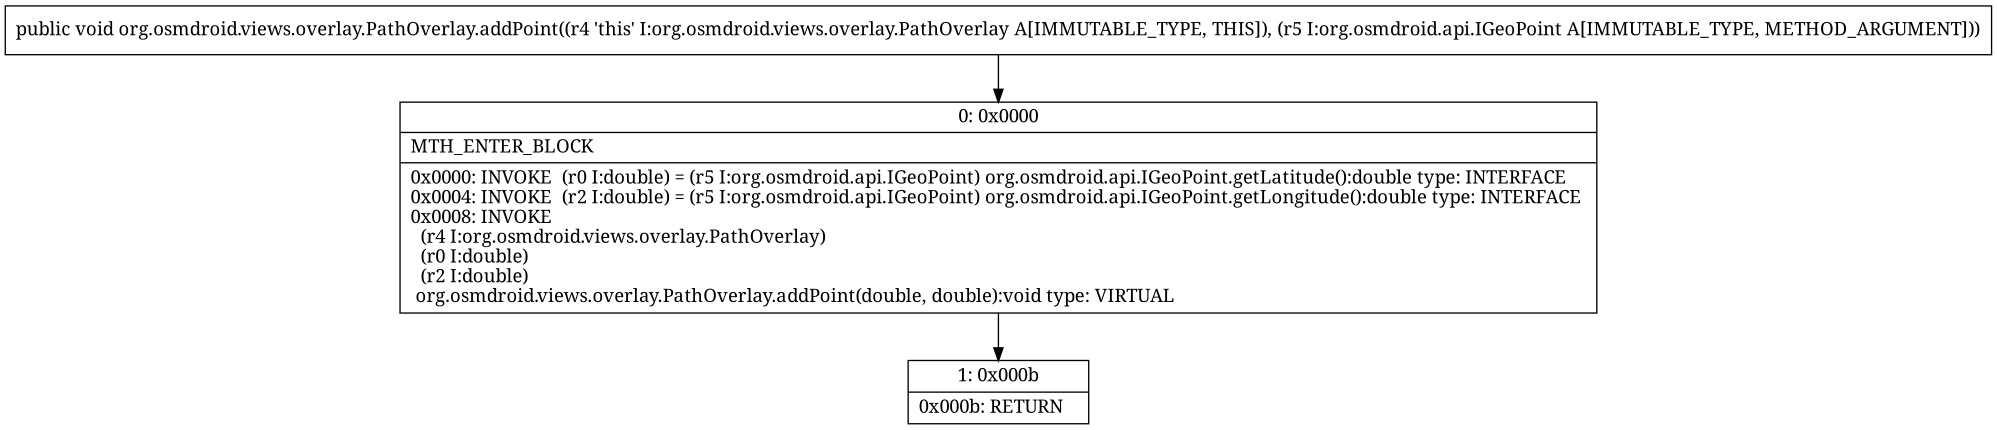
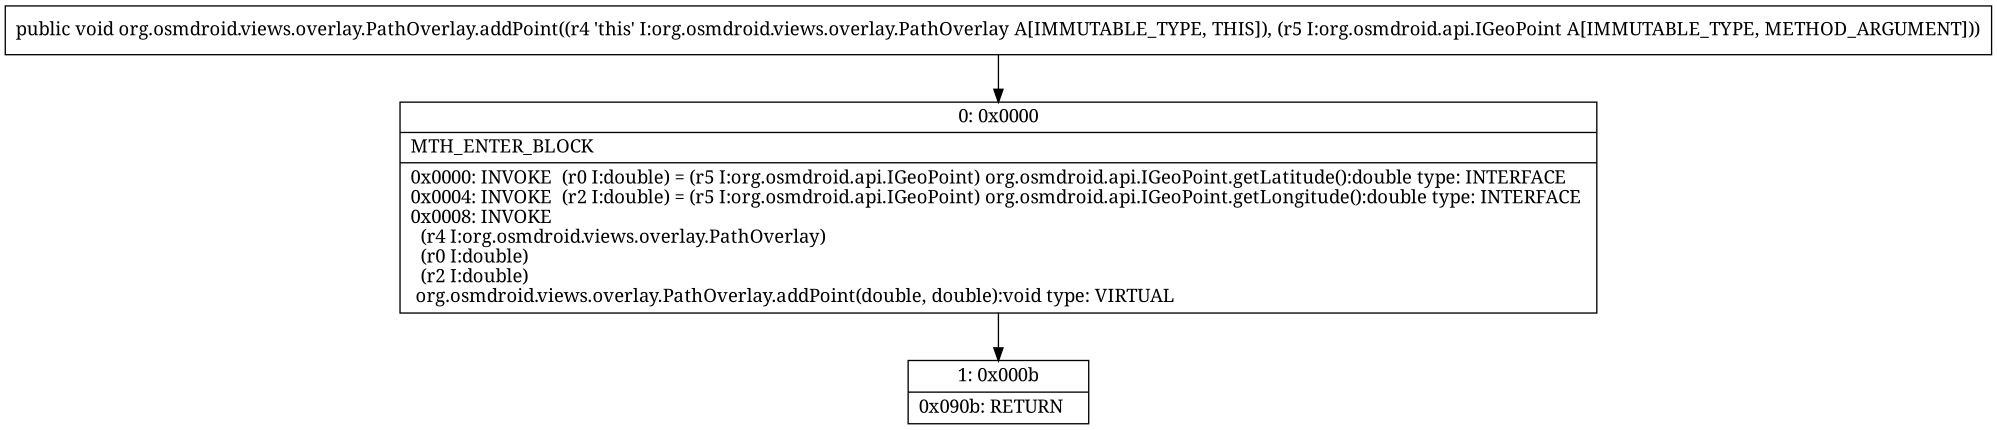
(998, 407) -> (998, 407)
